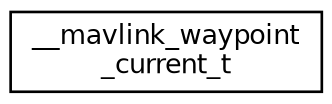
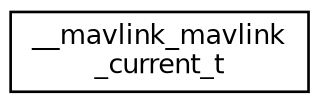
(166, 52) -> (160, 52)
